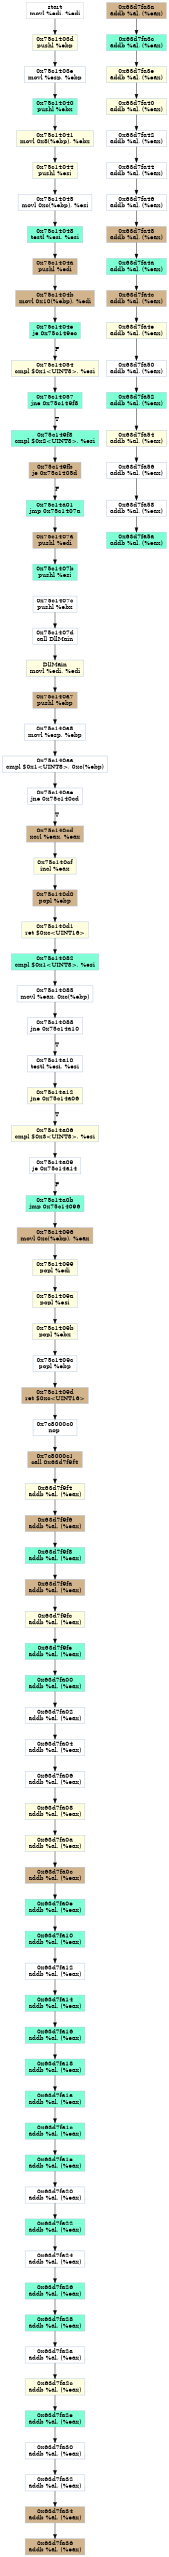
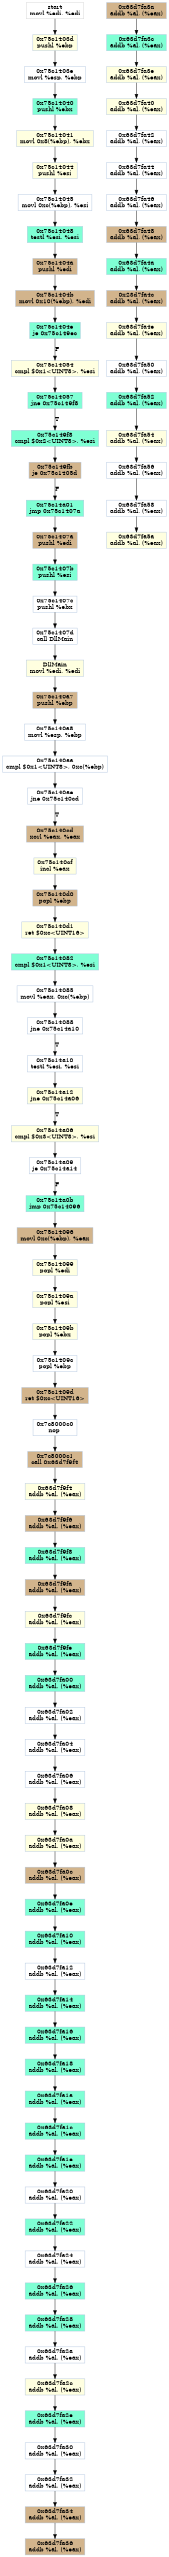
(136, 298) -> (136, 298)
(136, 540) -> (136, 540)
none -> (55, 586)
